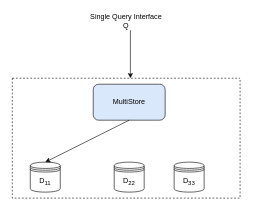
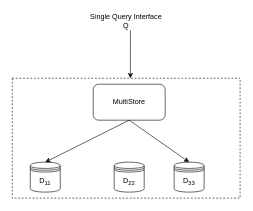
(129, 102) -> (129, 102)
none -> (158, 140)
